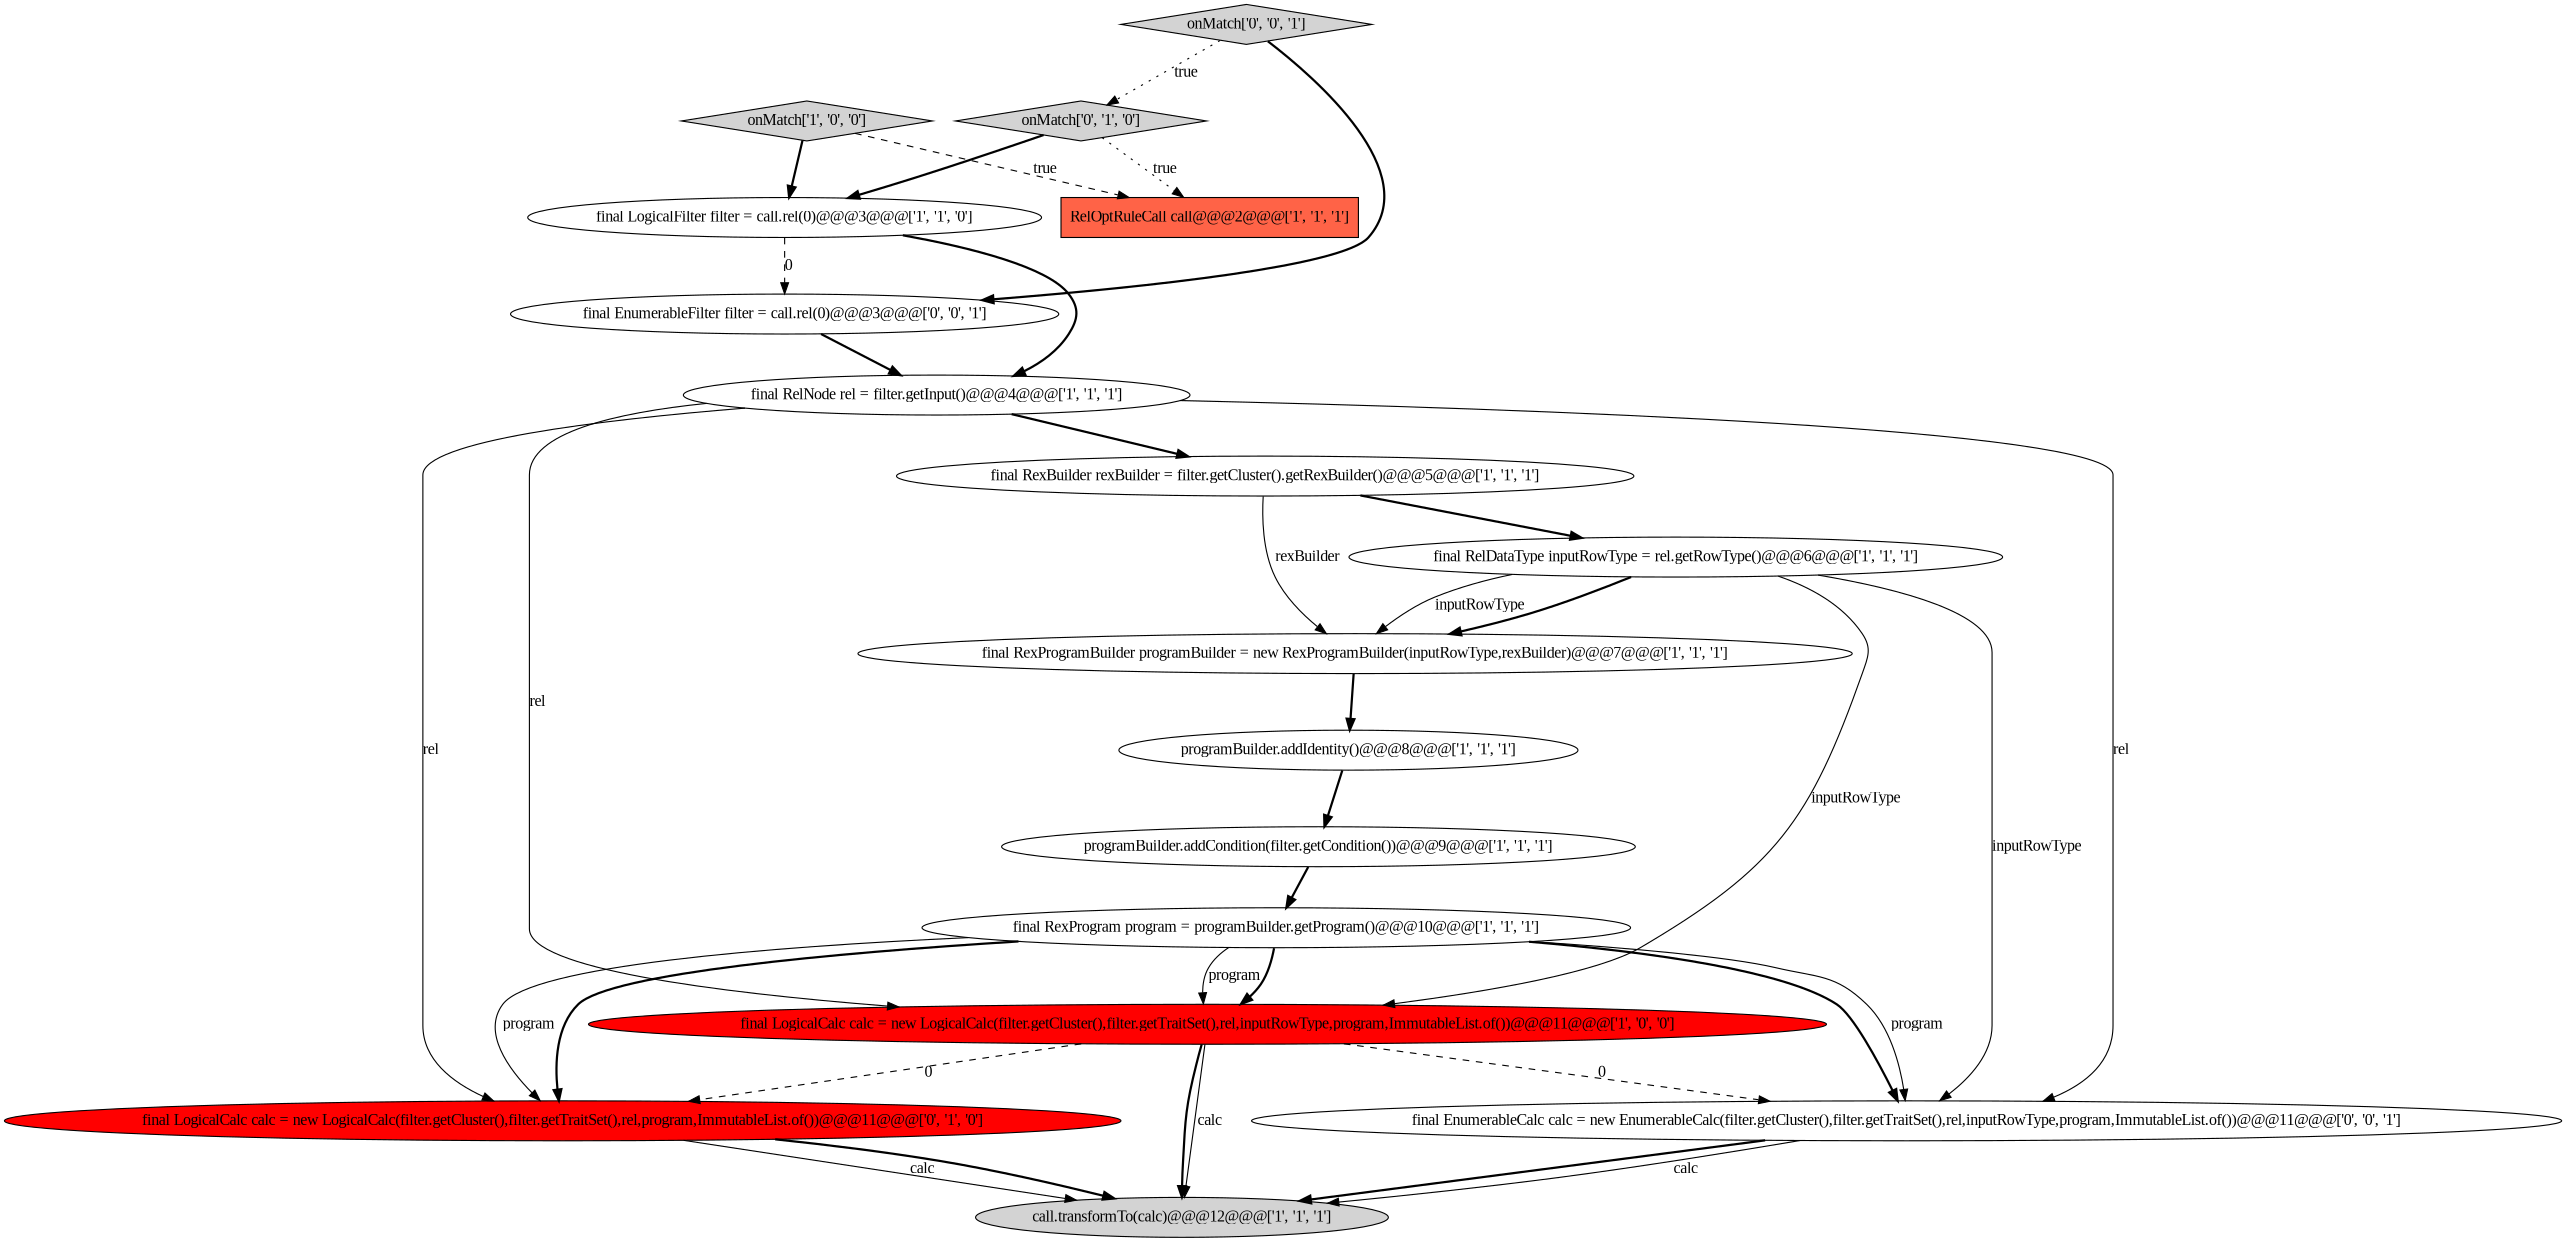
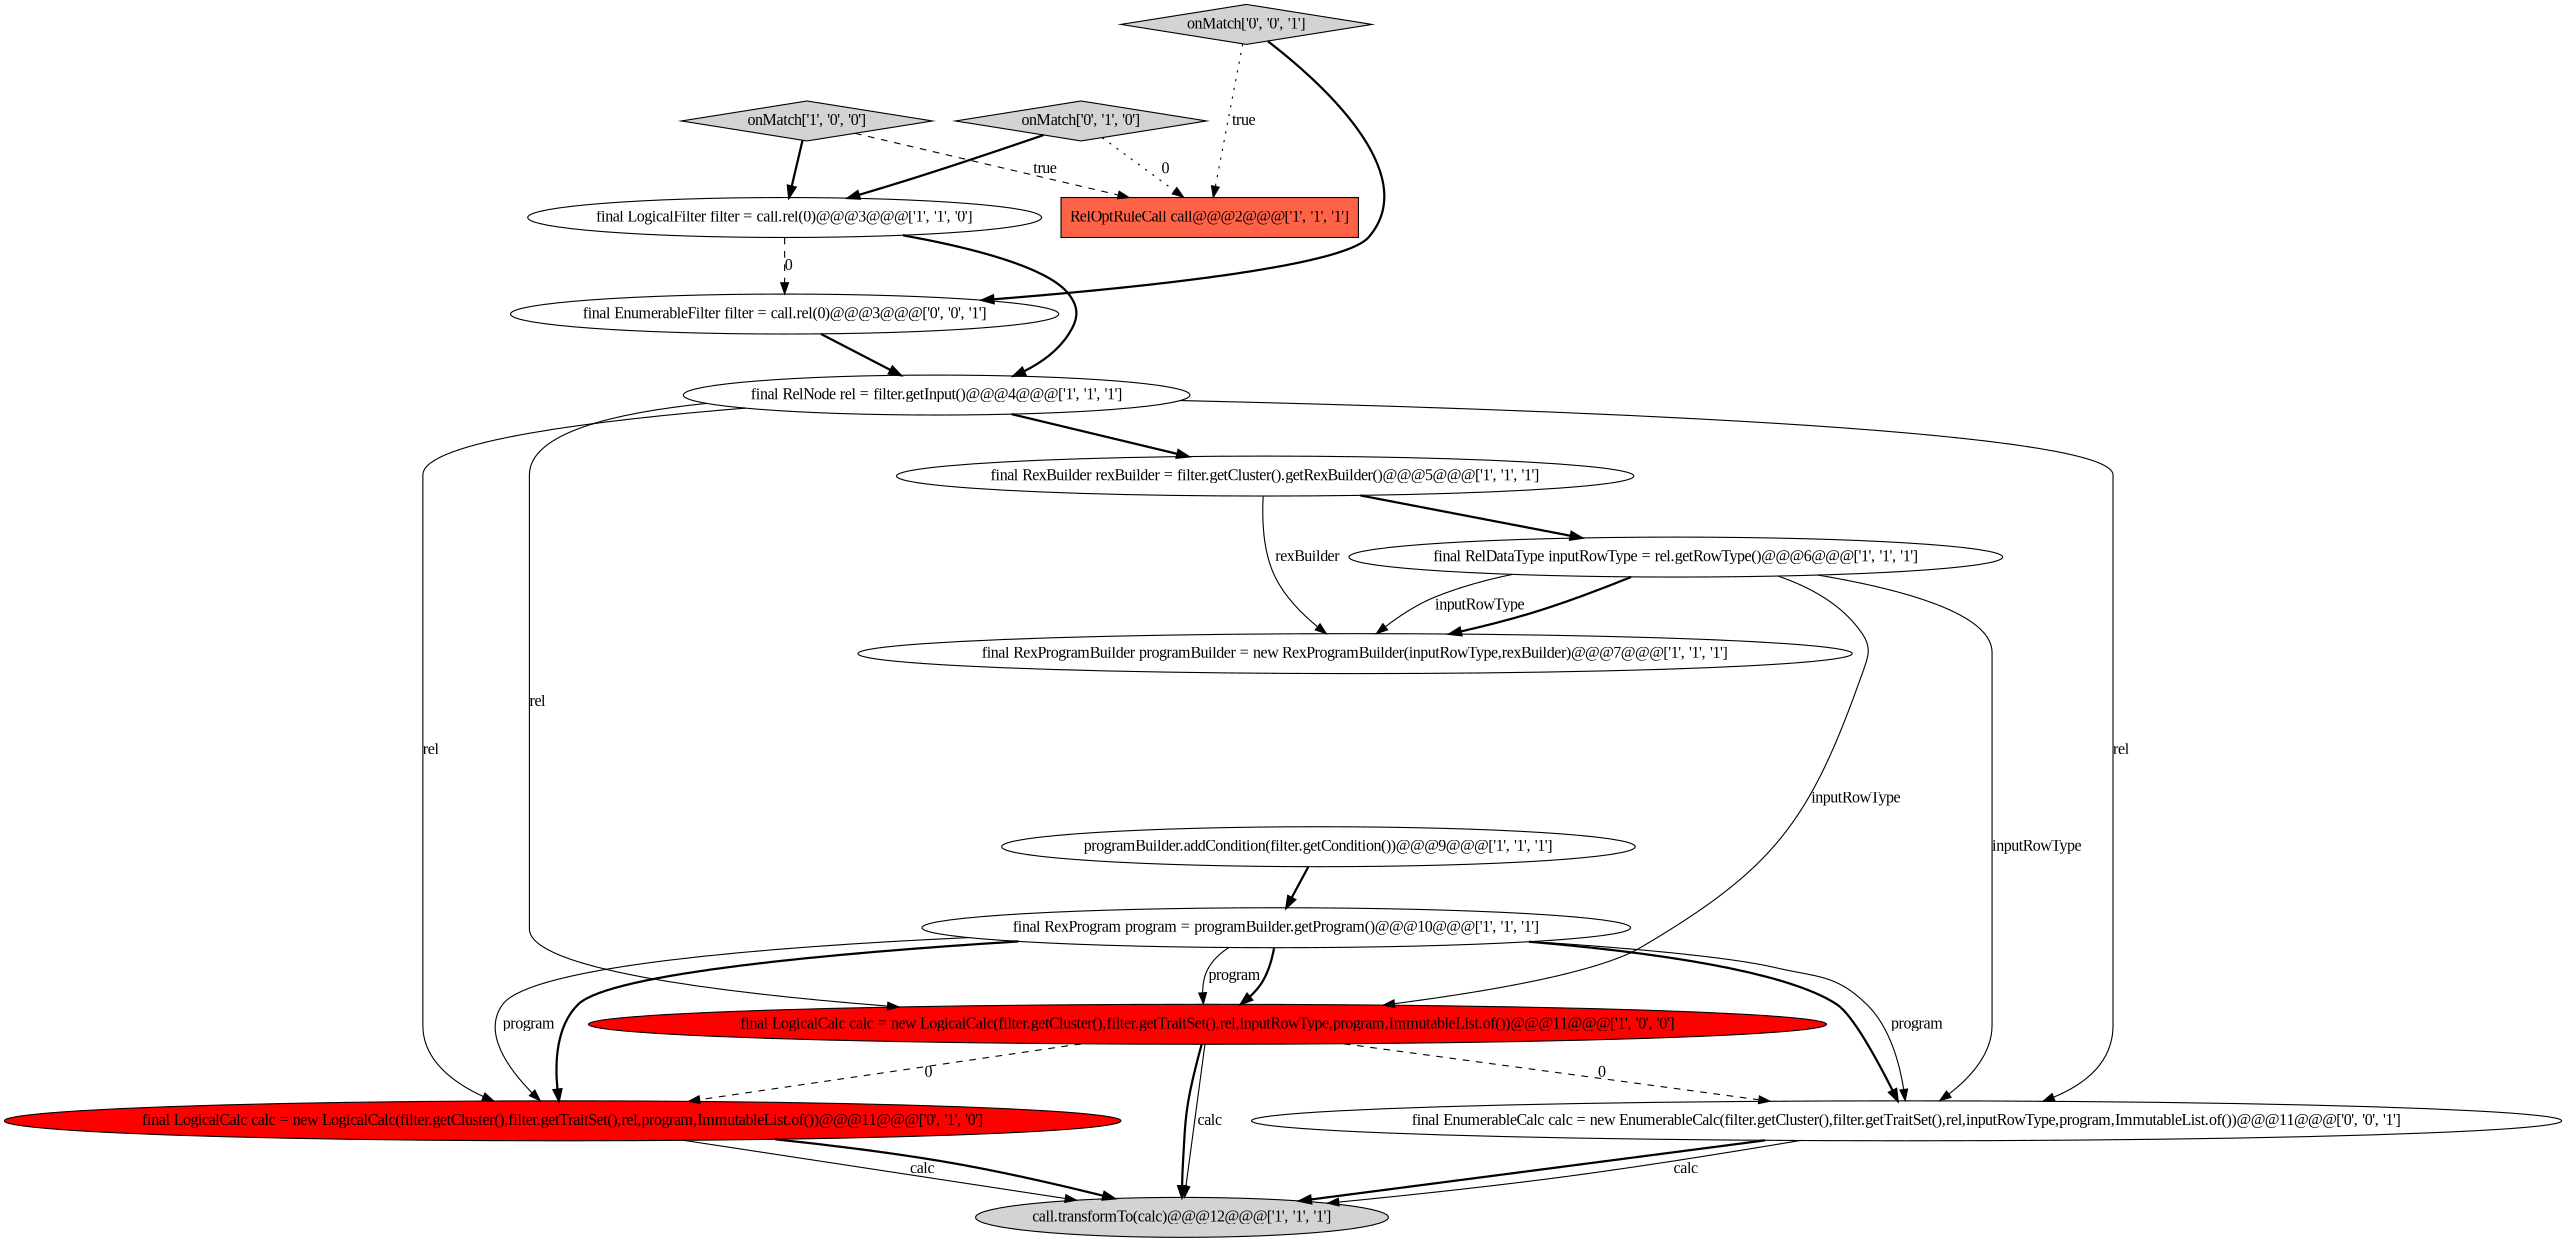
(1169, 70) -> (1229, 115)
(1165, 169) -> (1165, 169)
(1348, 750) -> none
